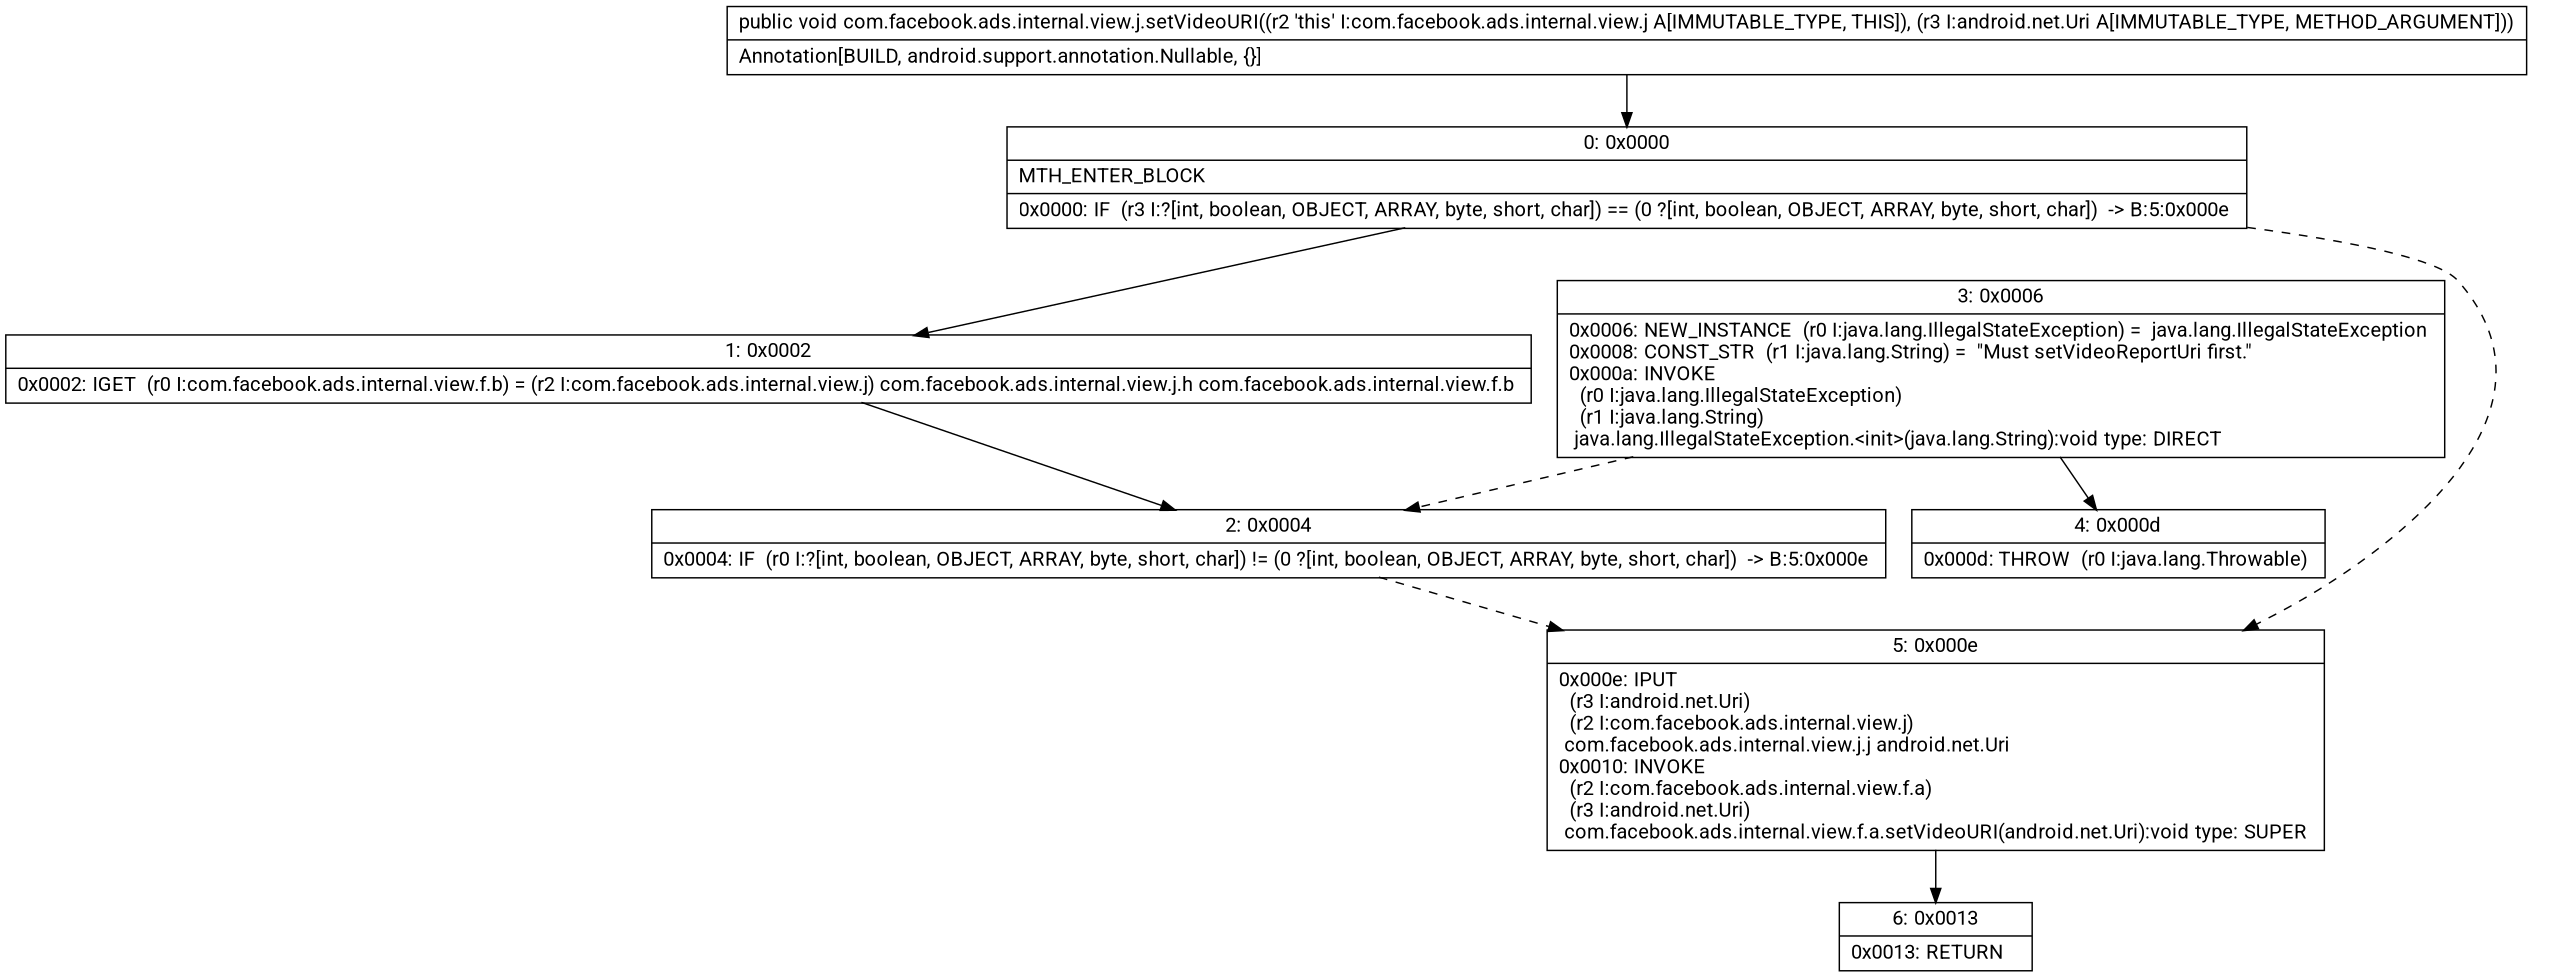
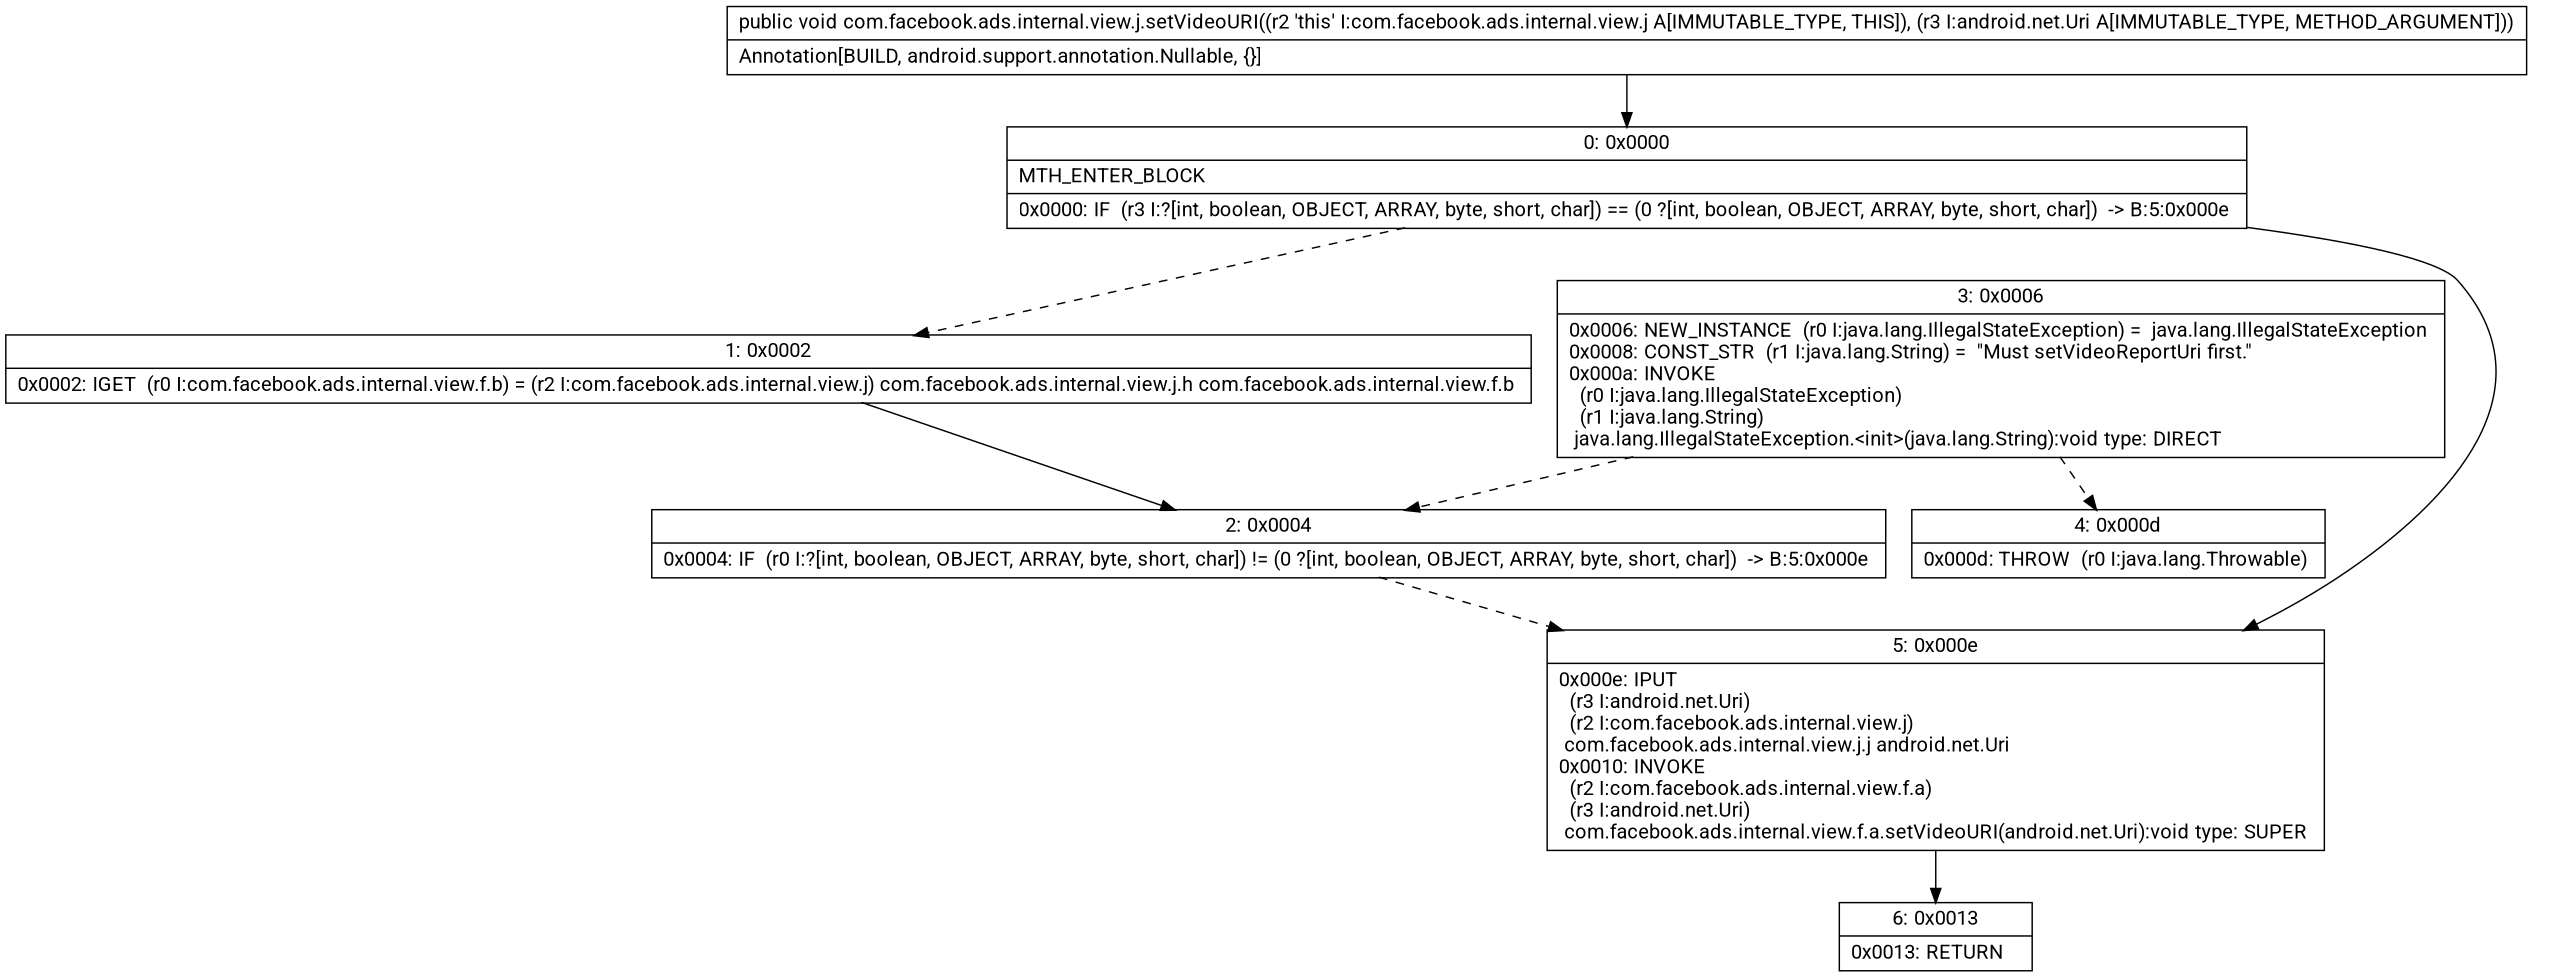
(1167, 280) -> (1167, 280)
(2493, 393) -> (2493, 393)
(2074, 477) -> (2074, 477)
